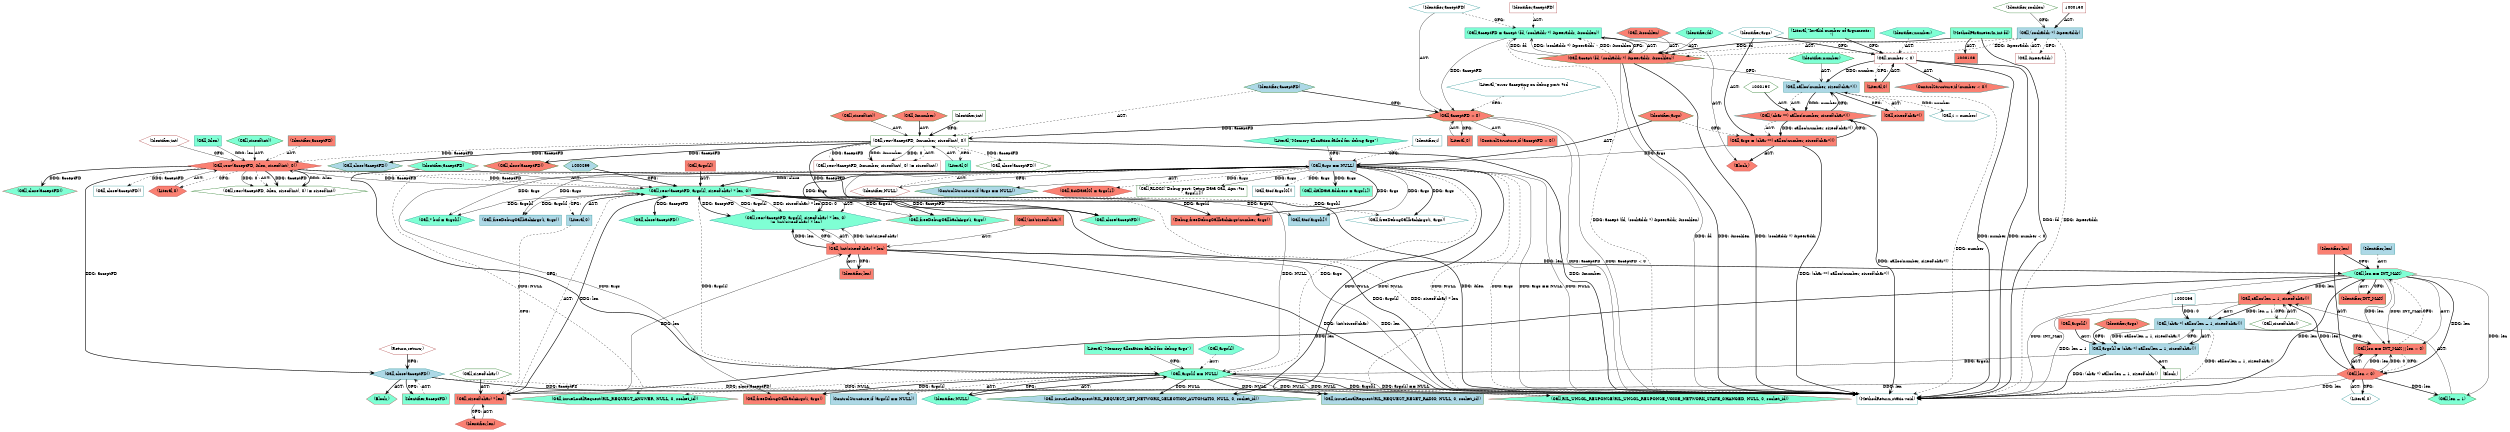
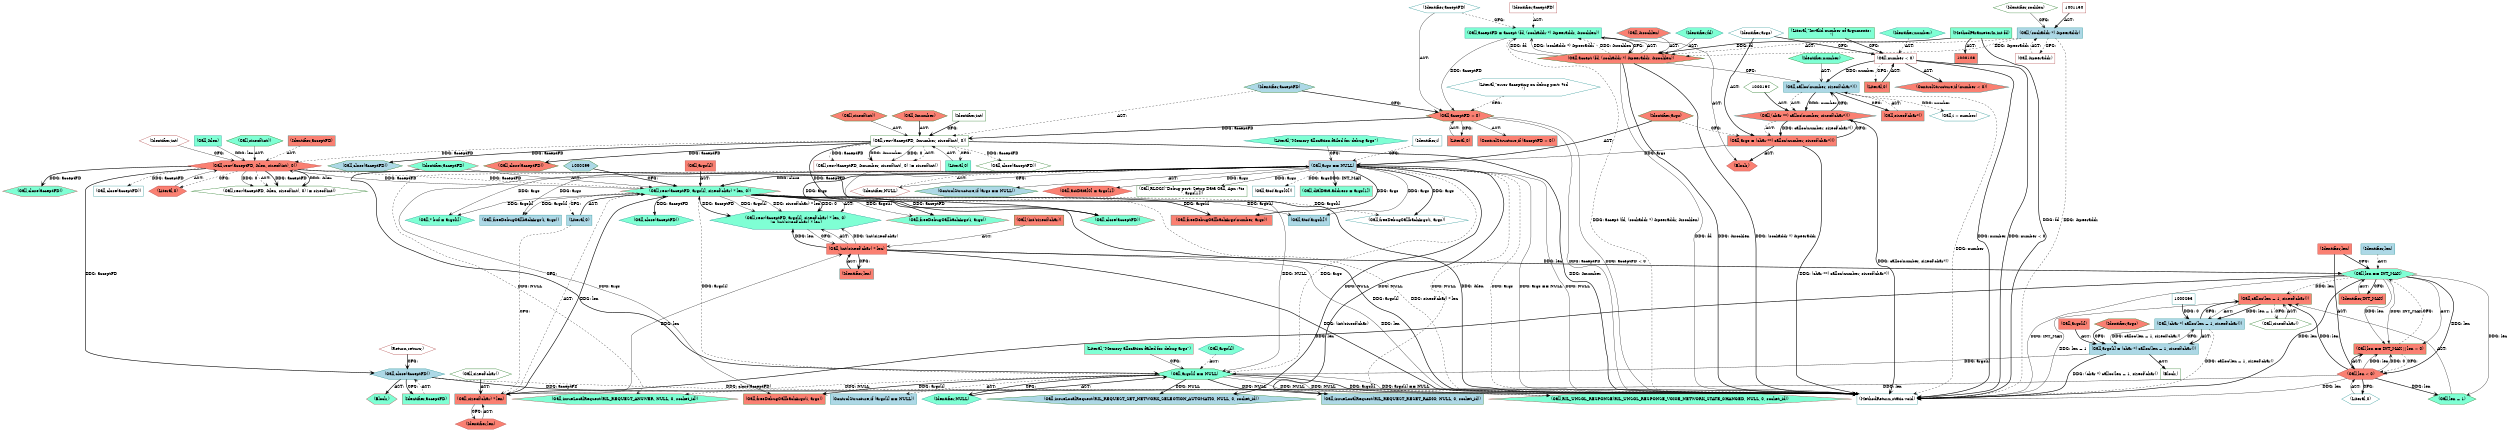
(2074, 8) -> (2074, 8)
(1214, 178) -> (1214, 178)
(1345, 178) -> (1345, 178)
(1222, 220) -> (1222, 220)
(2320, 283) -> (2320, 283)
(2304, 330) -> (2214, 306)
